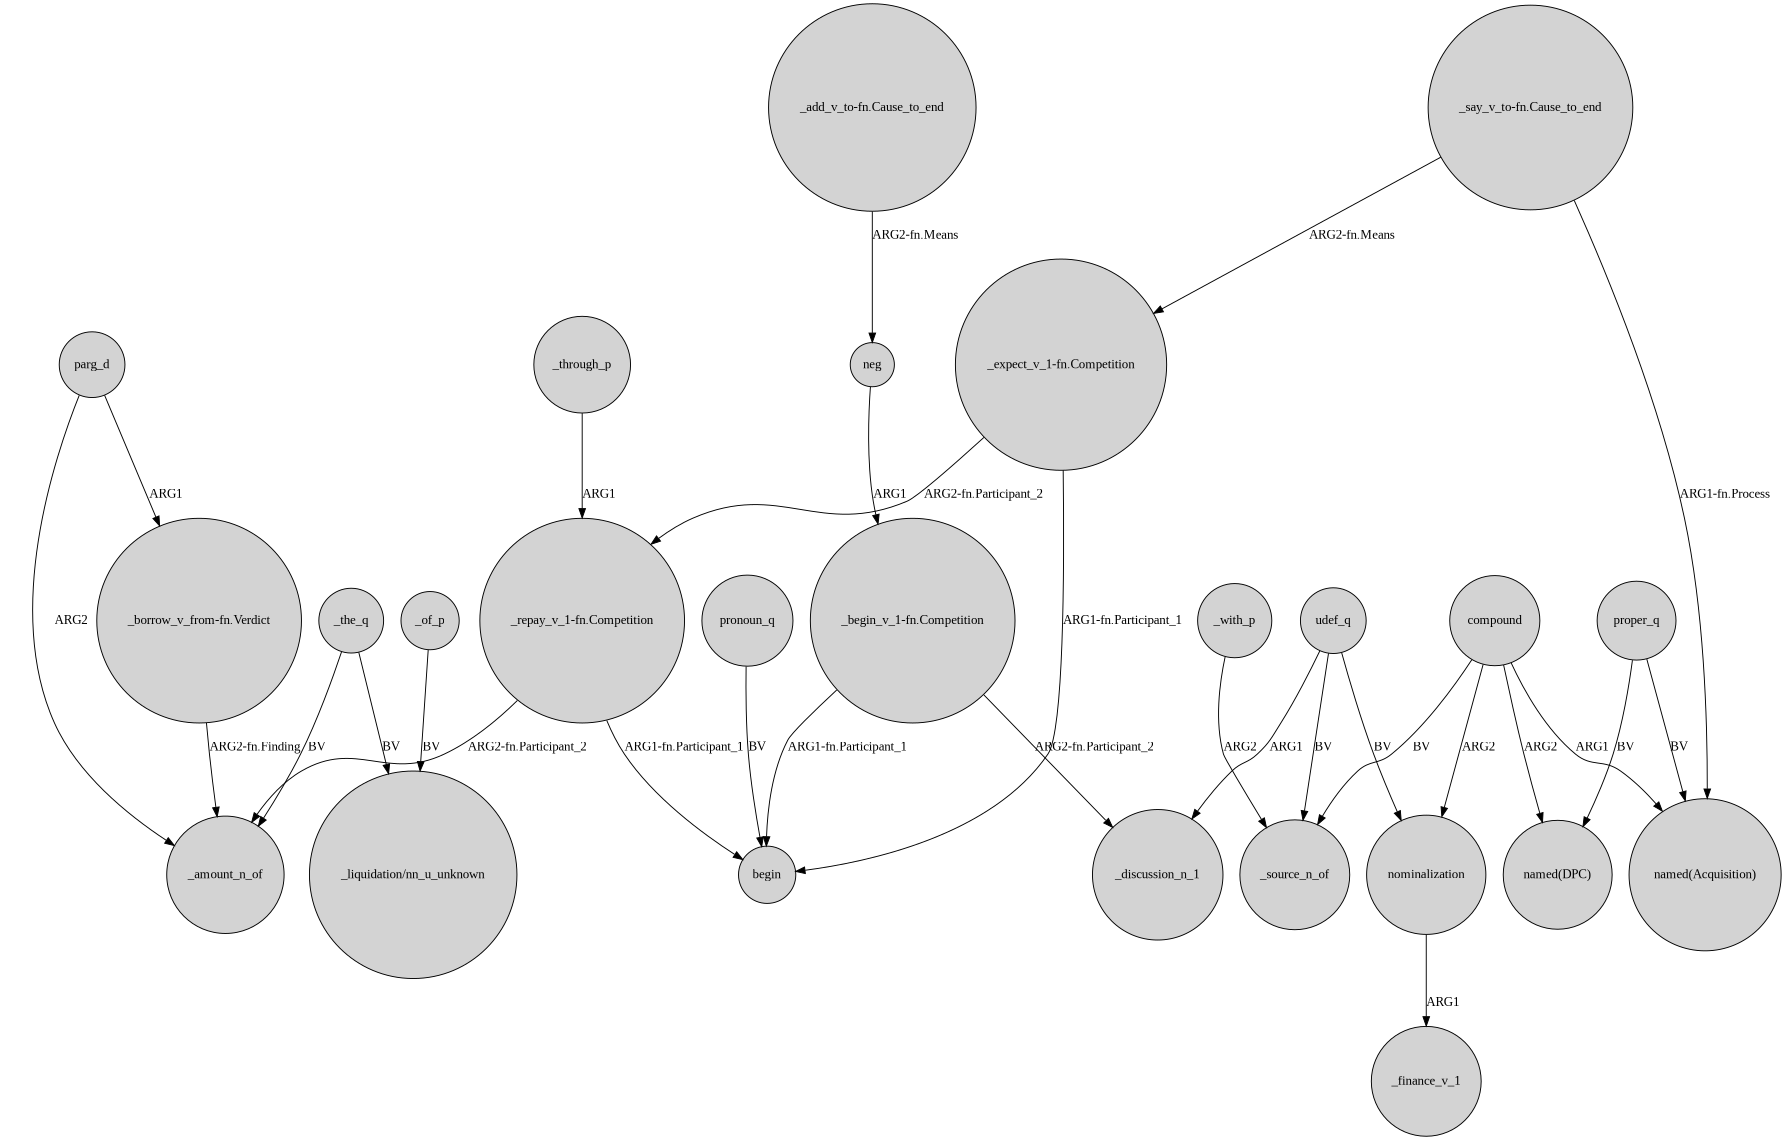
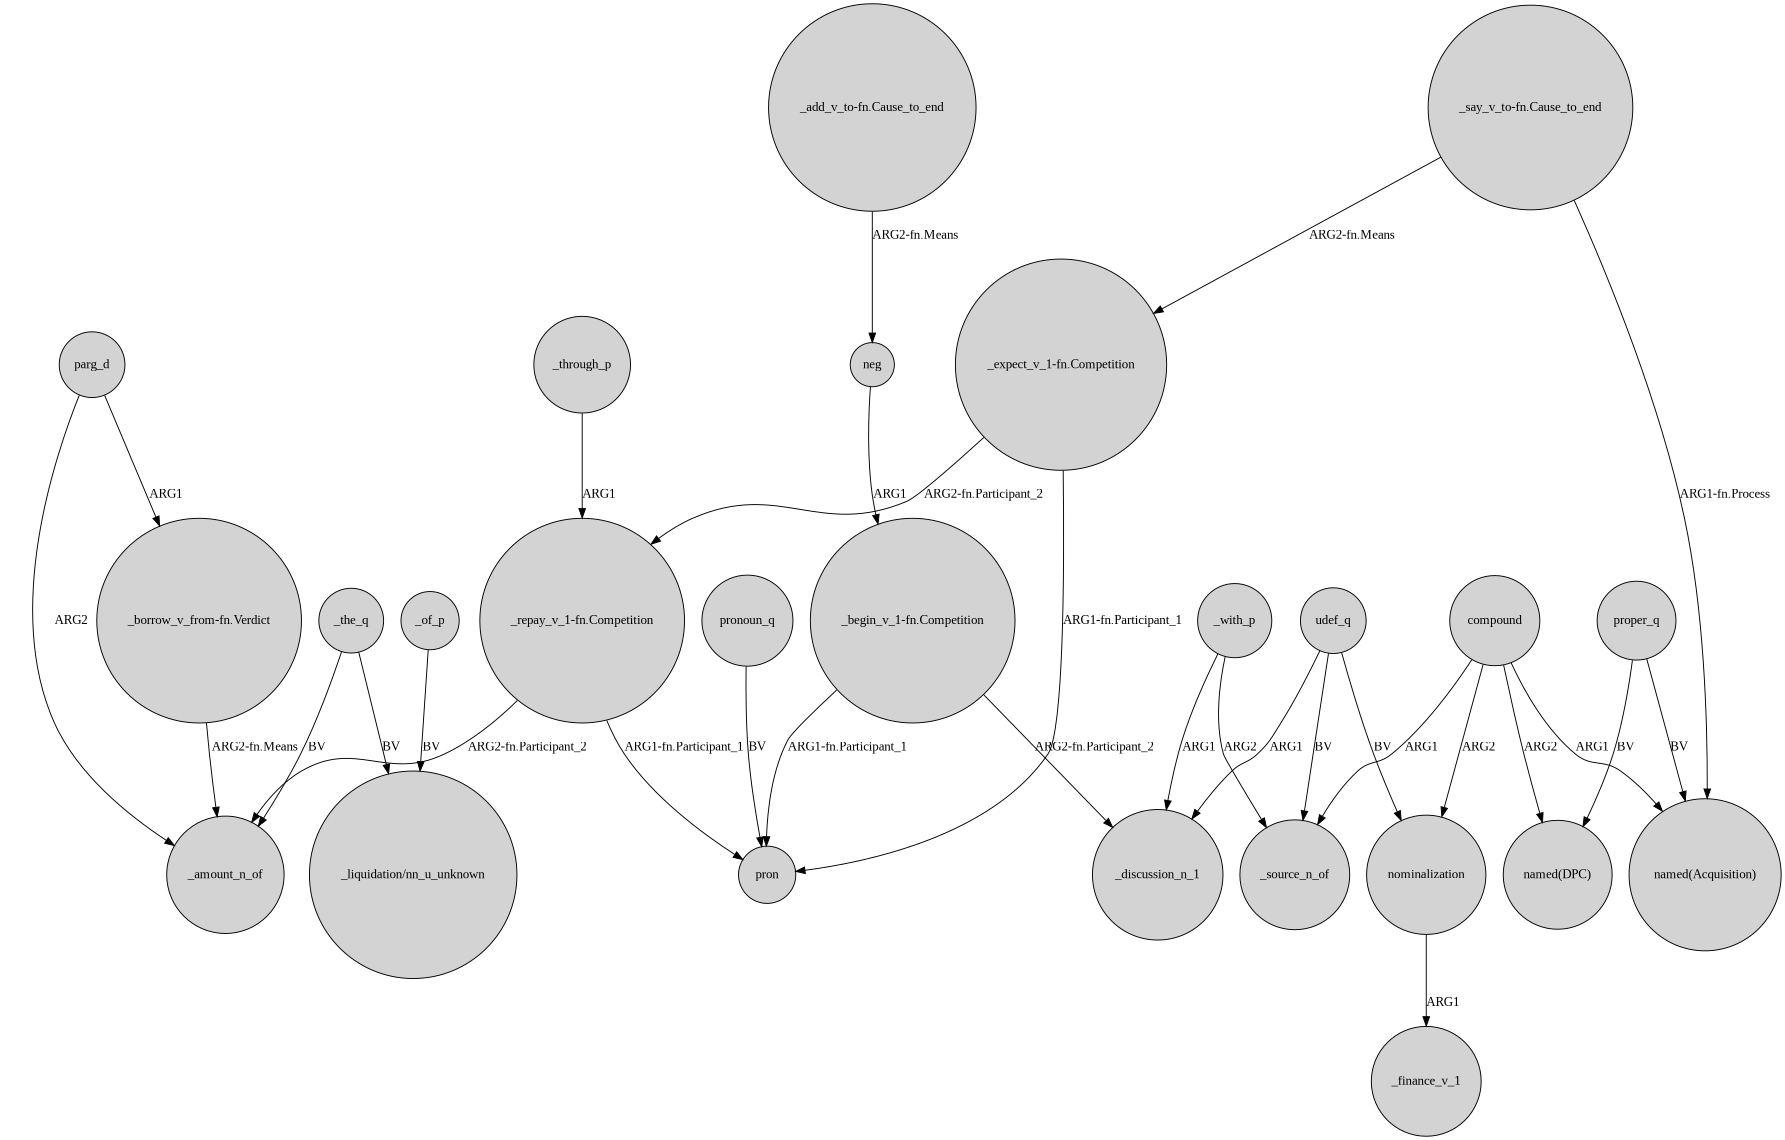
none -> (1187, 725)
(255, 747) -> (255, 747)
(1422, 747) -> (1422, 747)
(767, 875) -> (767, 875)
